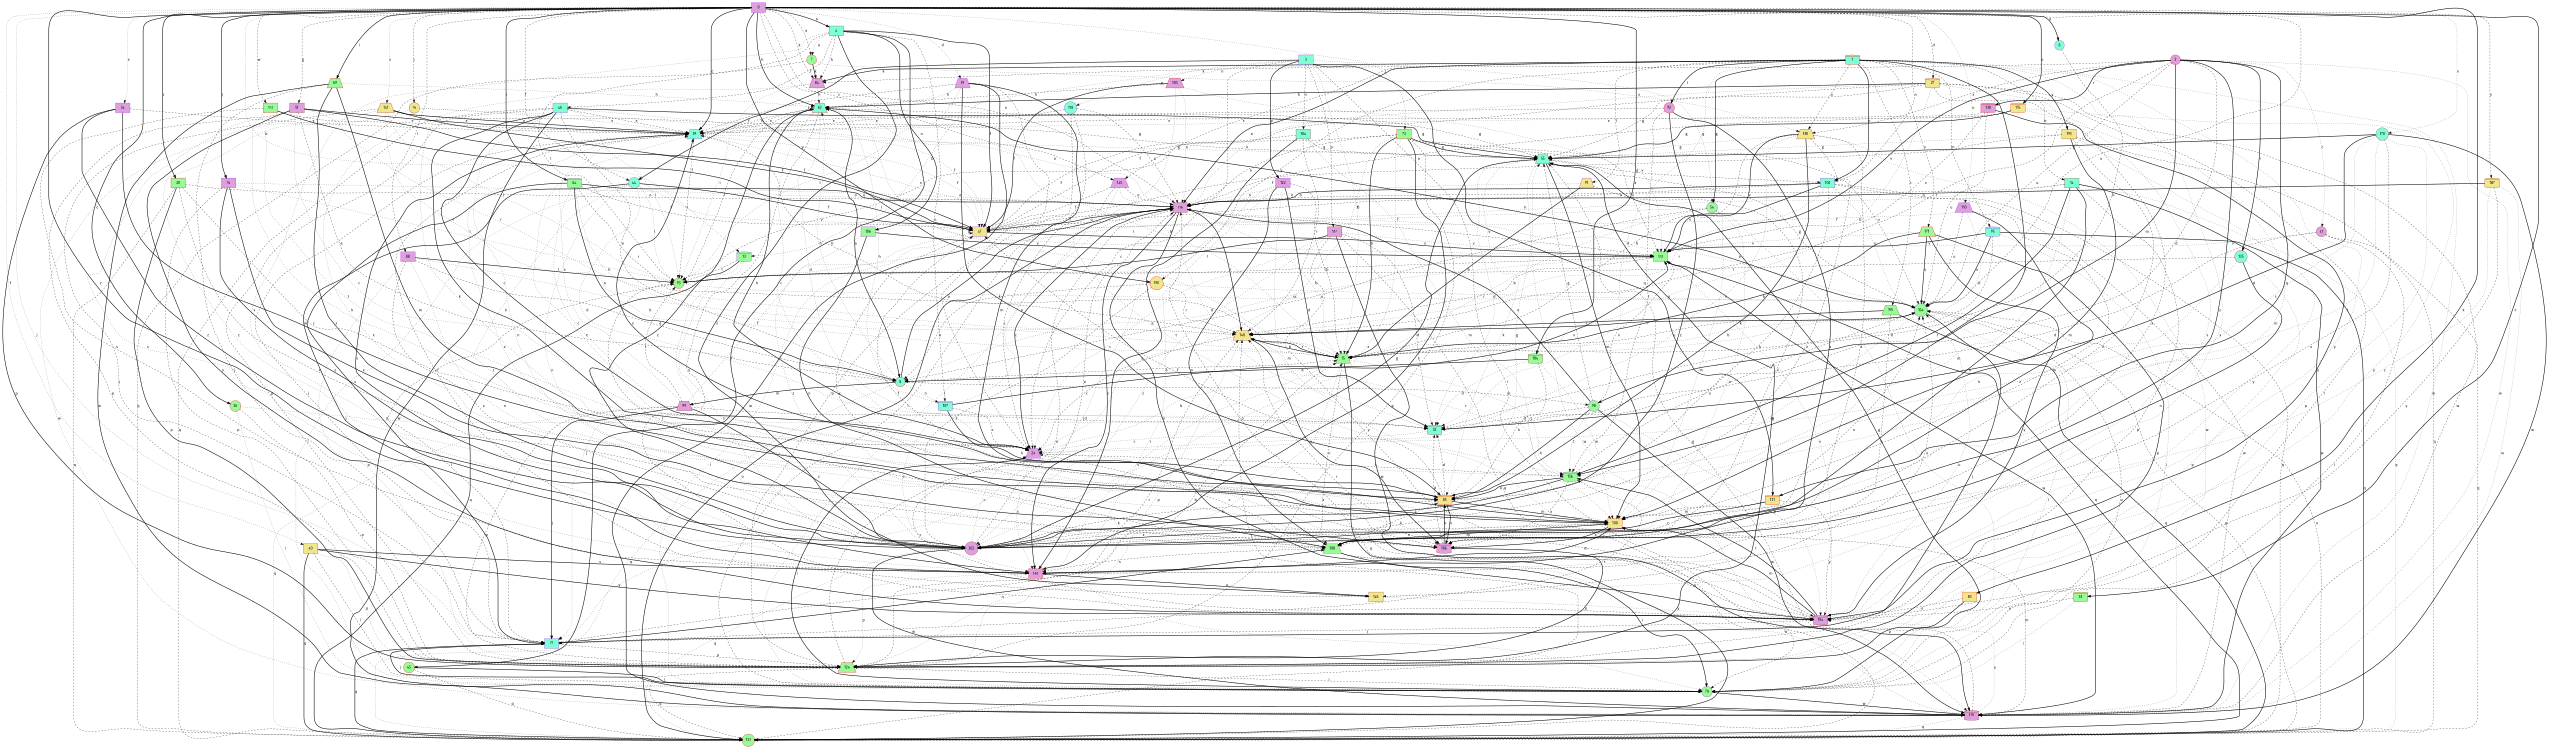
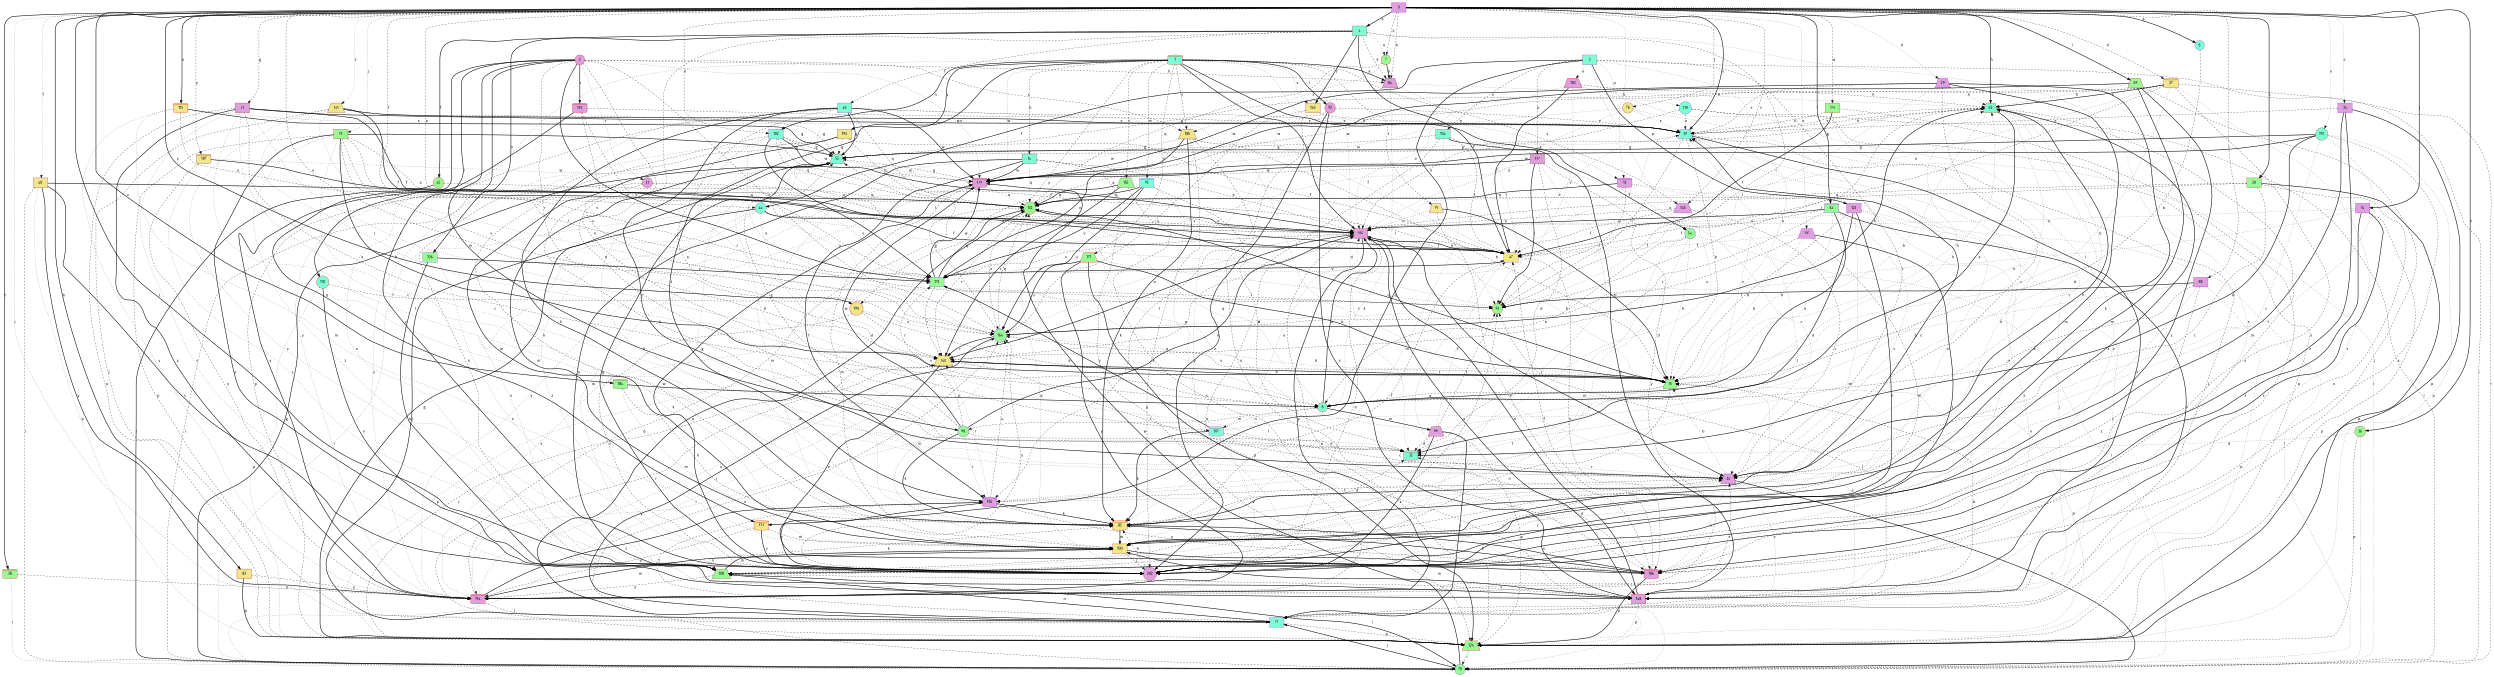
(1683, 176) -> (808, 146)
(744, 257) -> (1625, 183)
(1570, 477) -> (990, 502)
(1204, 585) -> (1513, 419)
